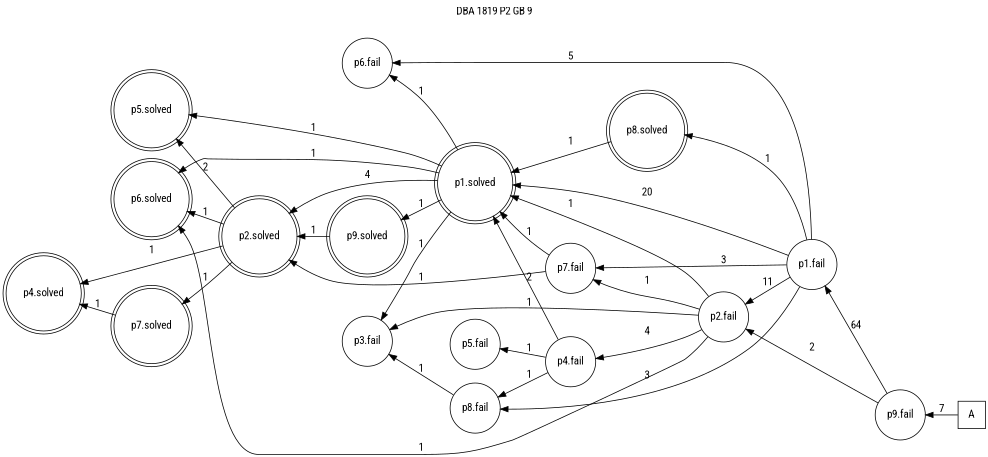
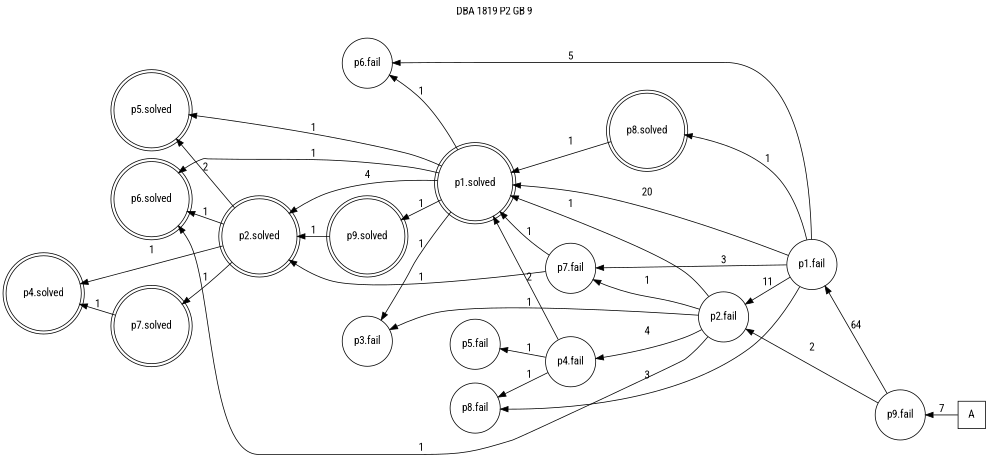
(425, 377) -> none
